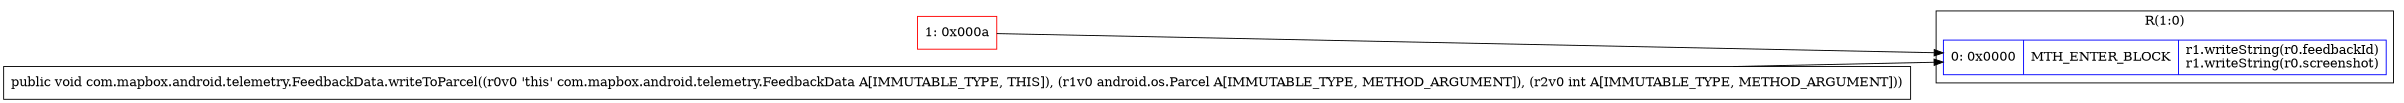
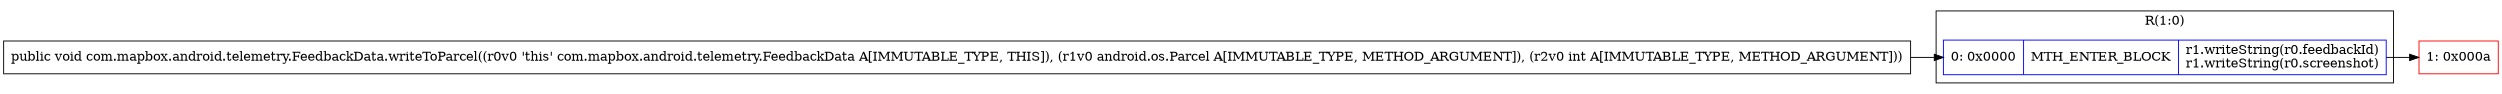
(1465, 43) -> (2399, 57)
